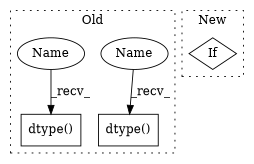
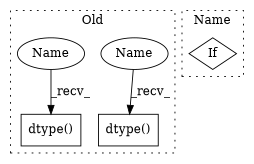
(213, 21) -> (213, 21)
